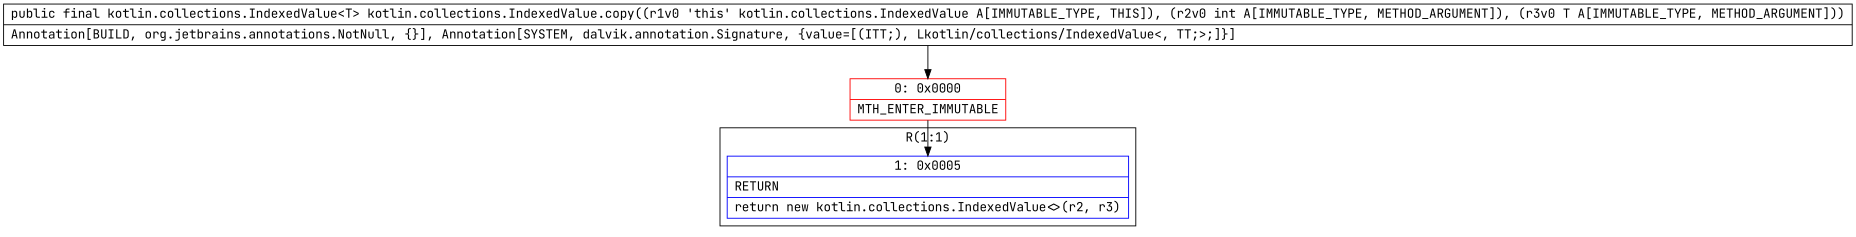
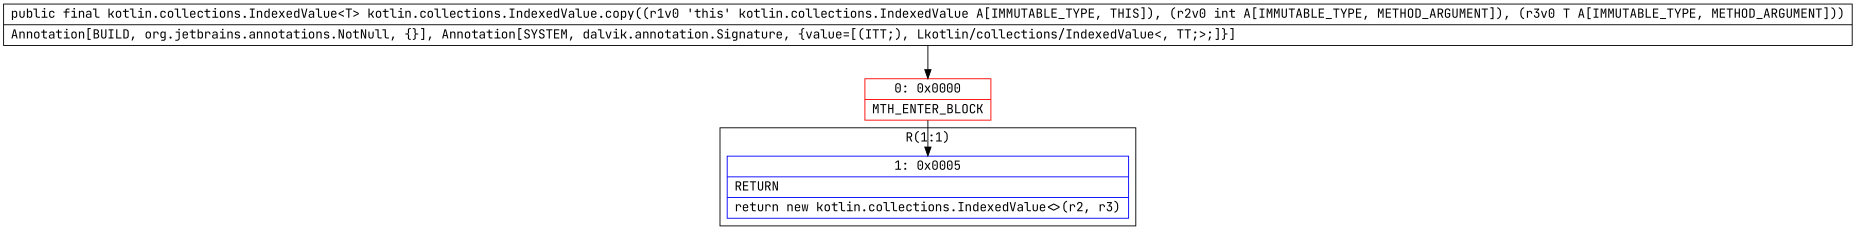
(928, 109) -> (928, 109)
